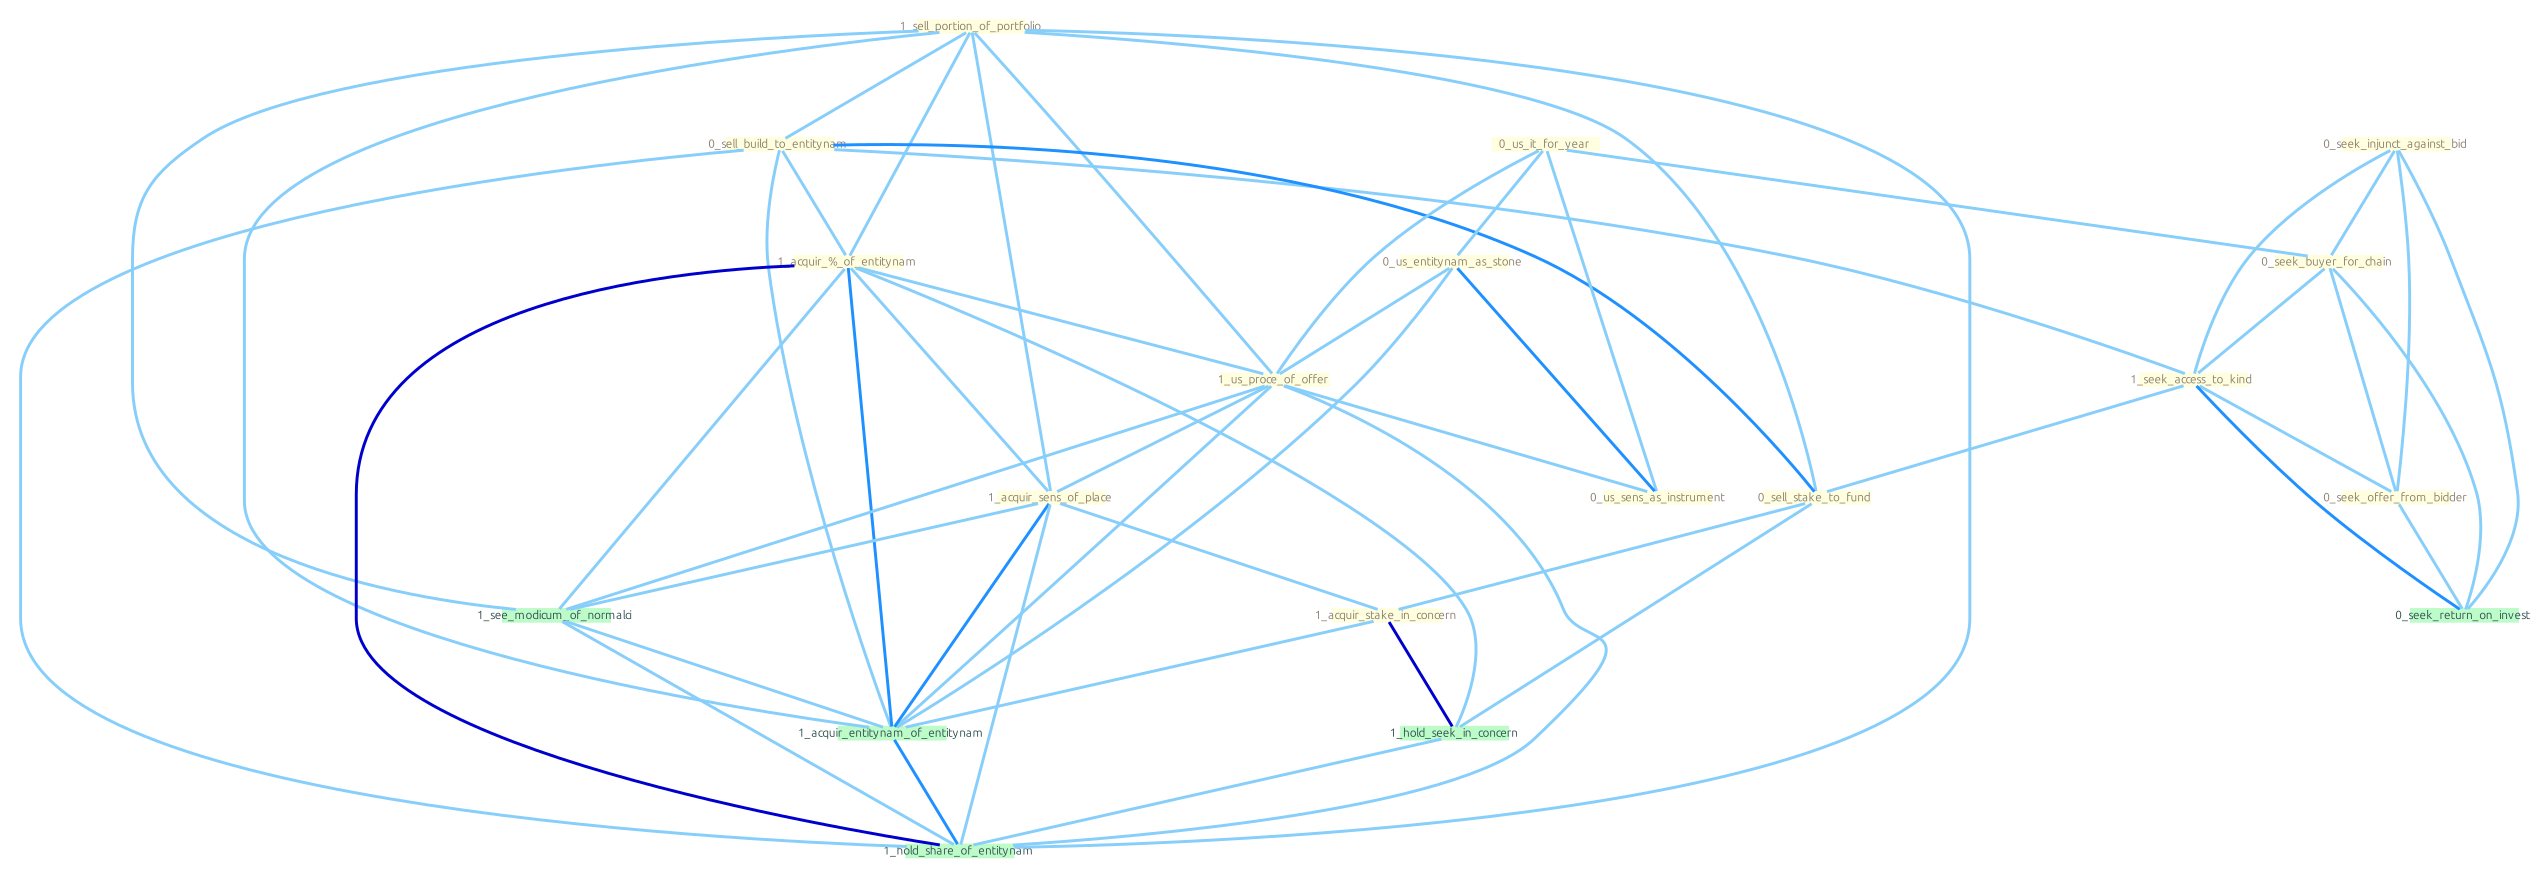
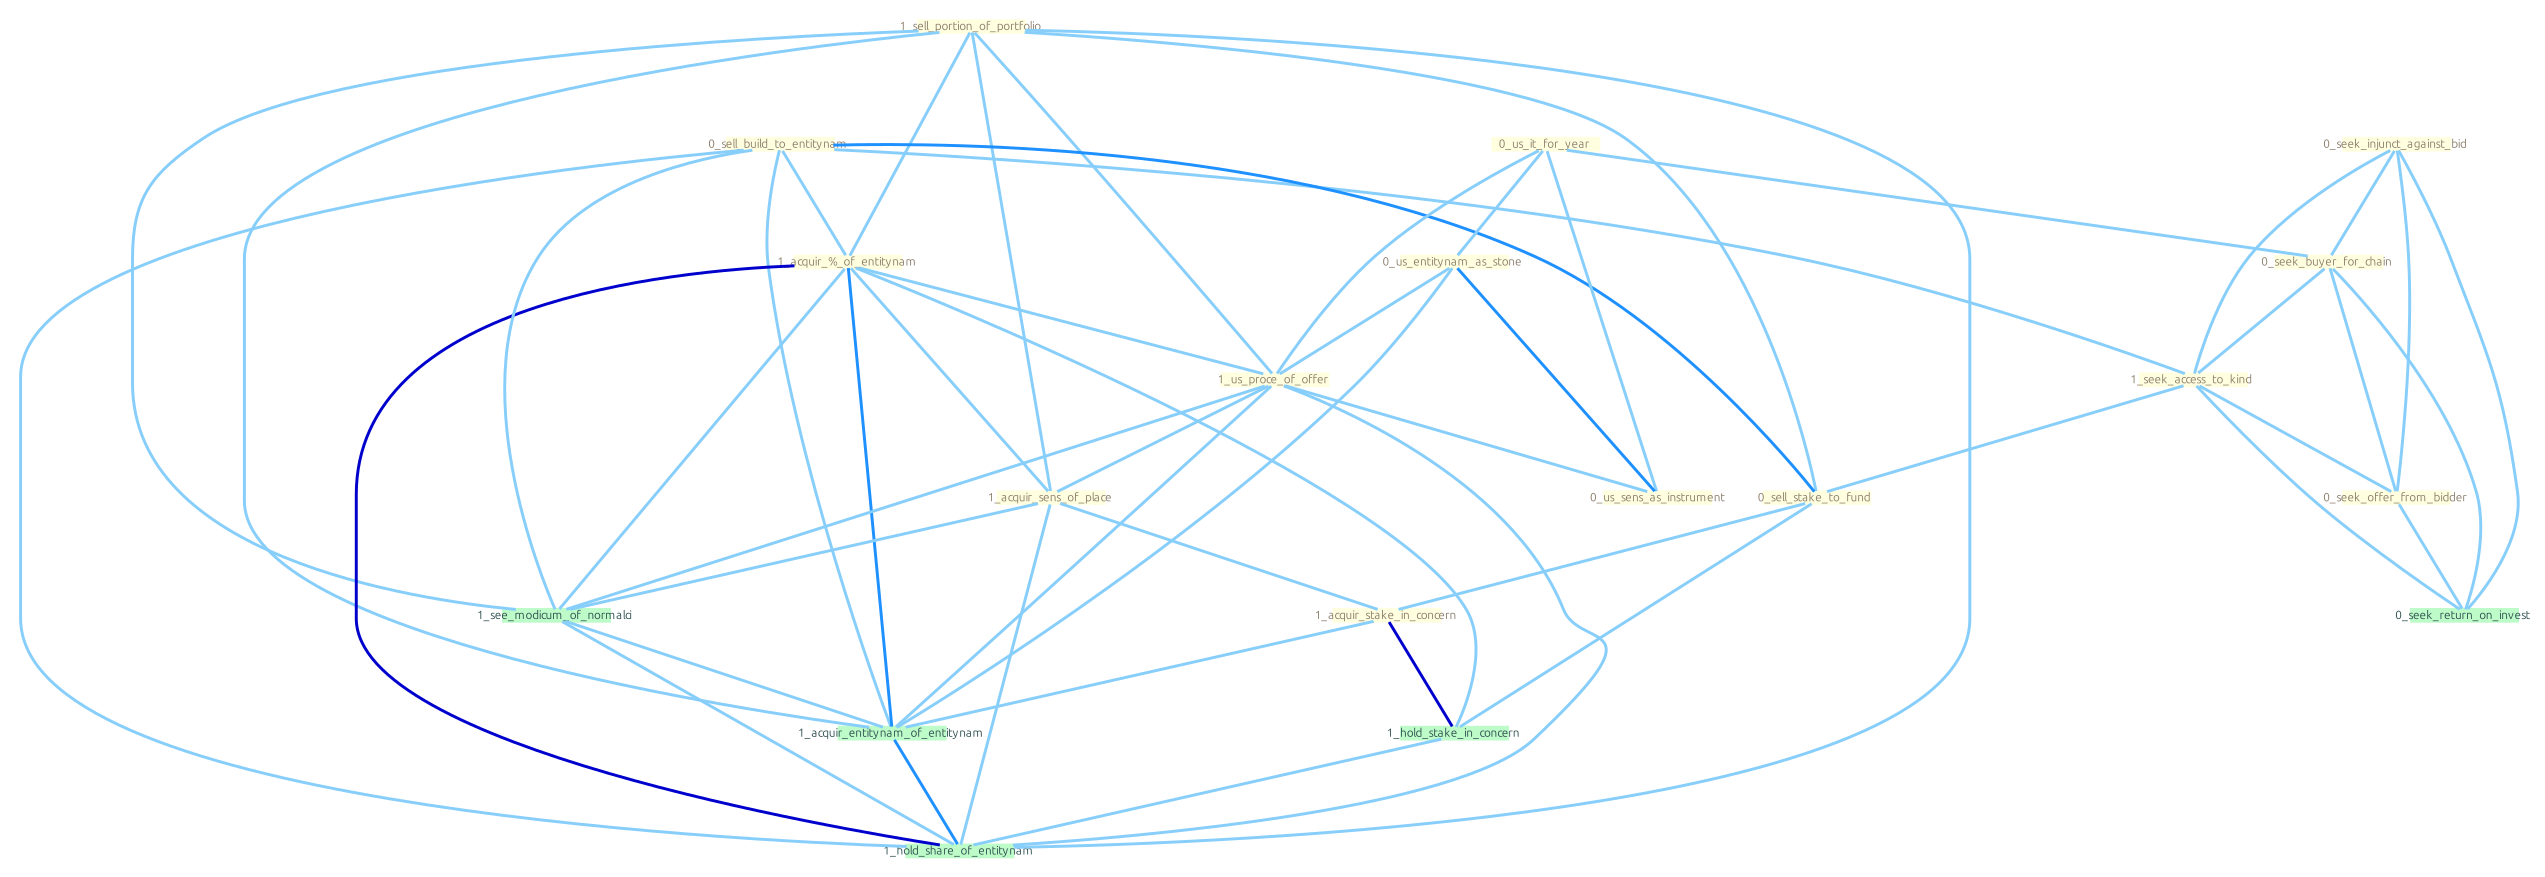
(876, 85) -> (509, 342)
(2321, 506) -> (2321, 506)
(972, 615) -> none
(1455, 733) -> (1455, 733)
